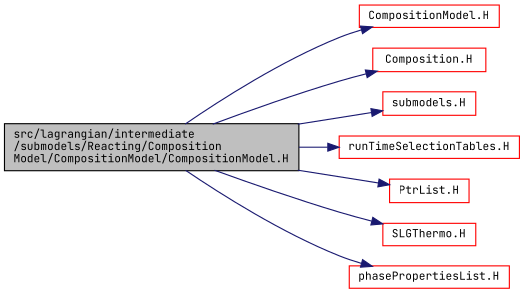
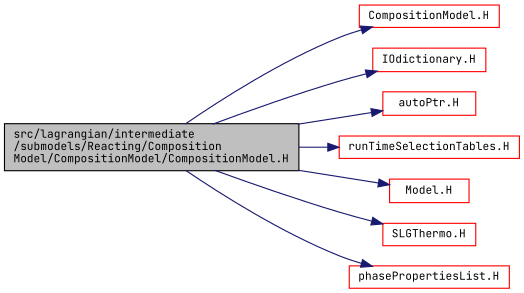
(429, 60) -> (429, 60)
(429, 104) -> (429, 104)
(429, 191) -> (429, 191)
